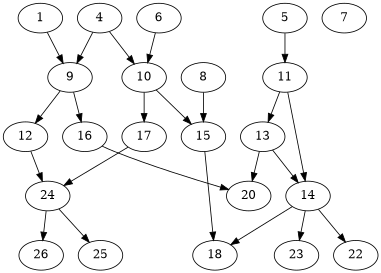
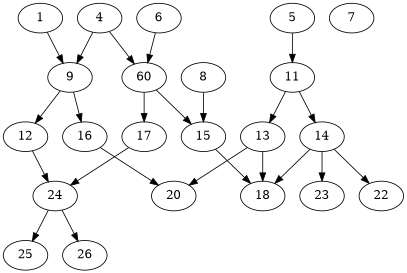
(144, 77) -> (144, 77)
(283, 163) -> (263, 162)
